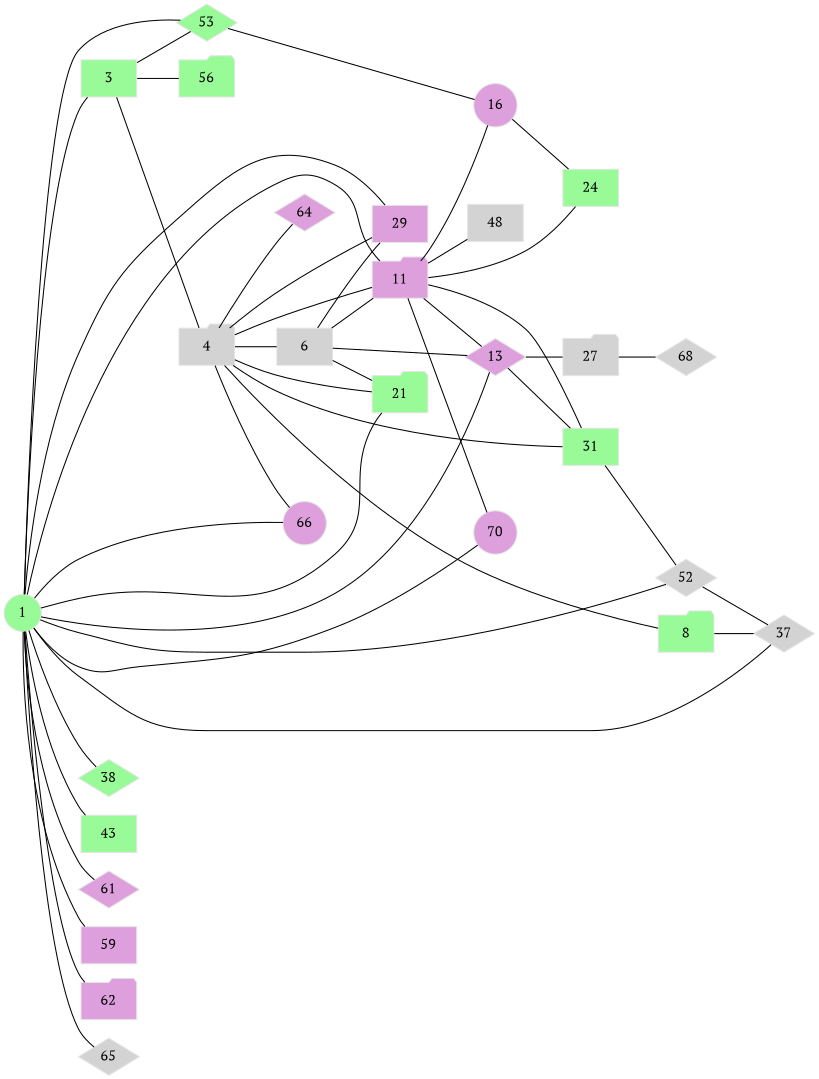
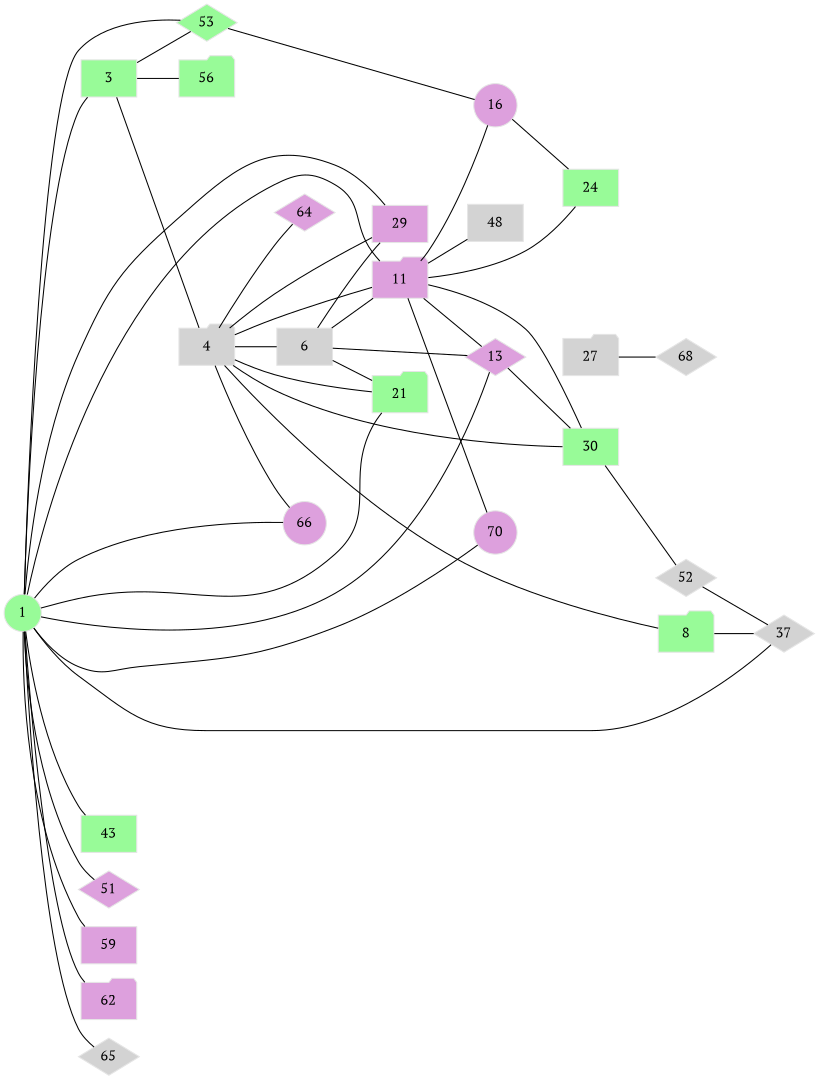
(538, 357) -> none
(591, 447) -> (591, 447)
(355, 650) -> none
(109, 778) -> none
(109, 890) -> (109, 890)
